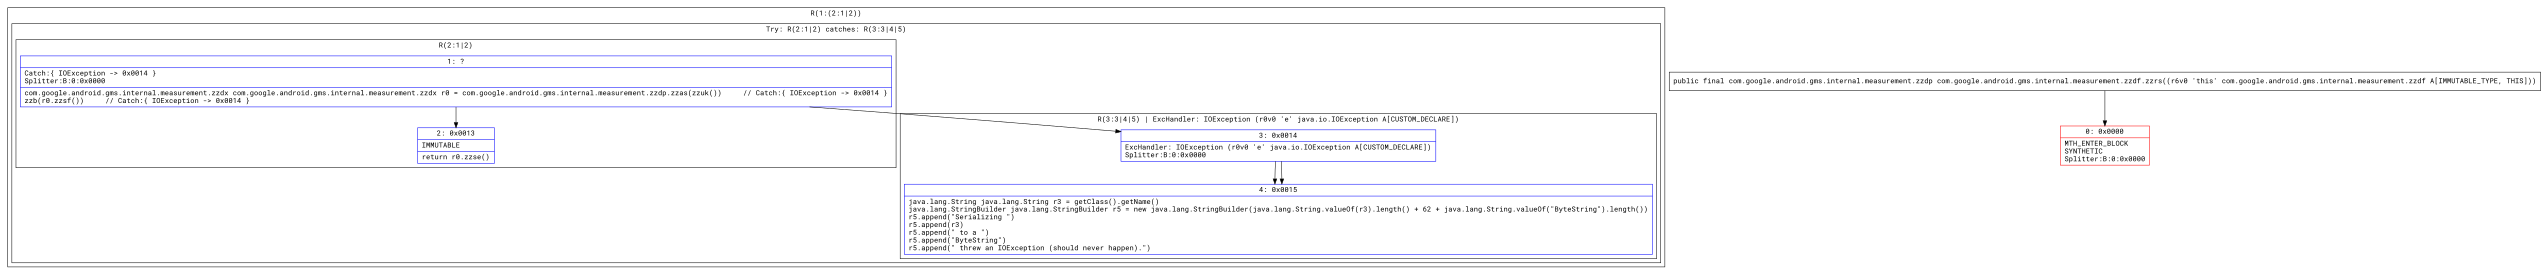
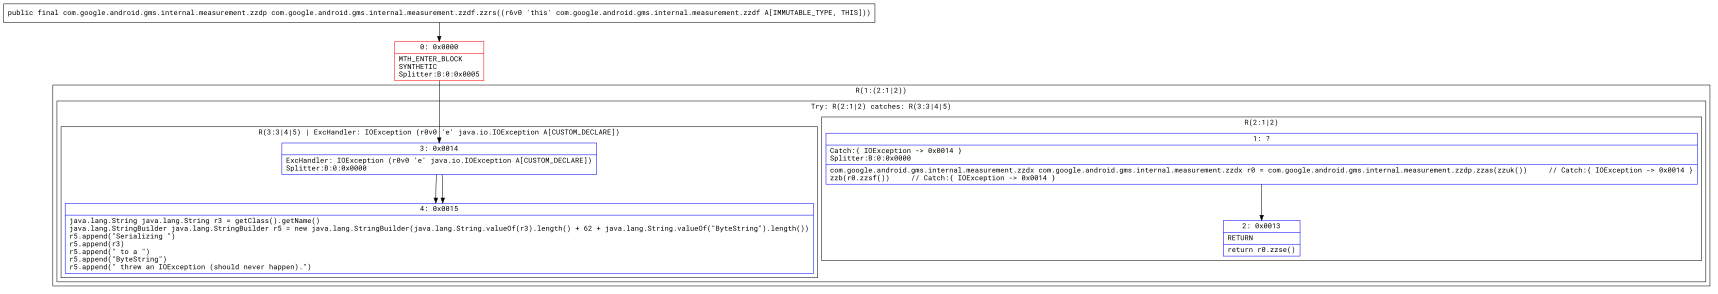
(963, 119) -> (439, 109)
(441, 145) -> (1240, 238)
(2105, 159) -> (439, 74)
